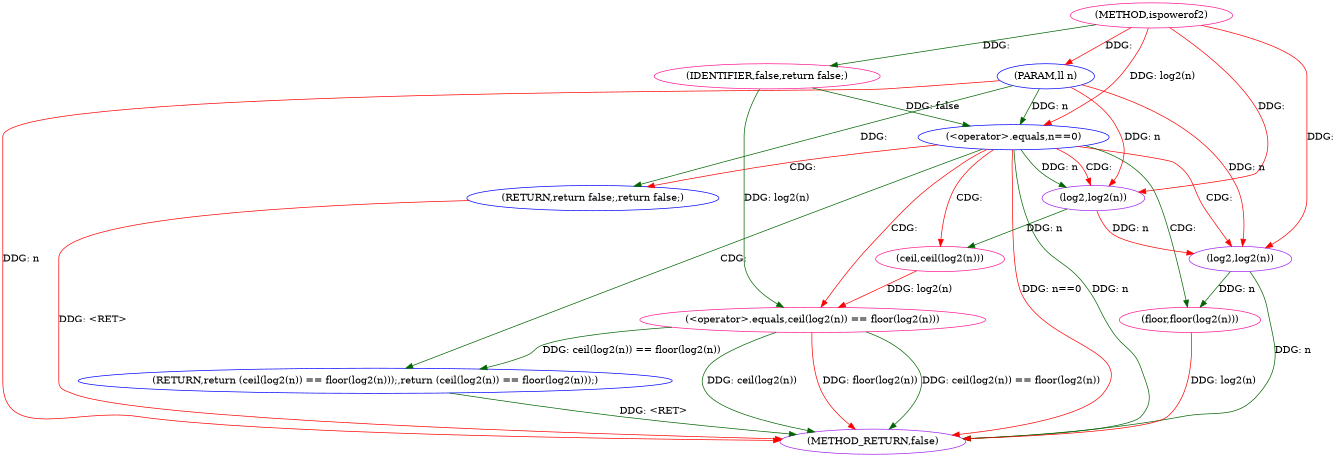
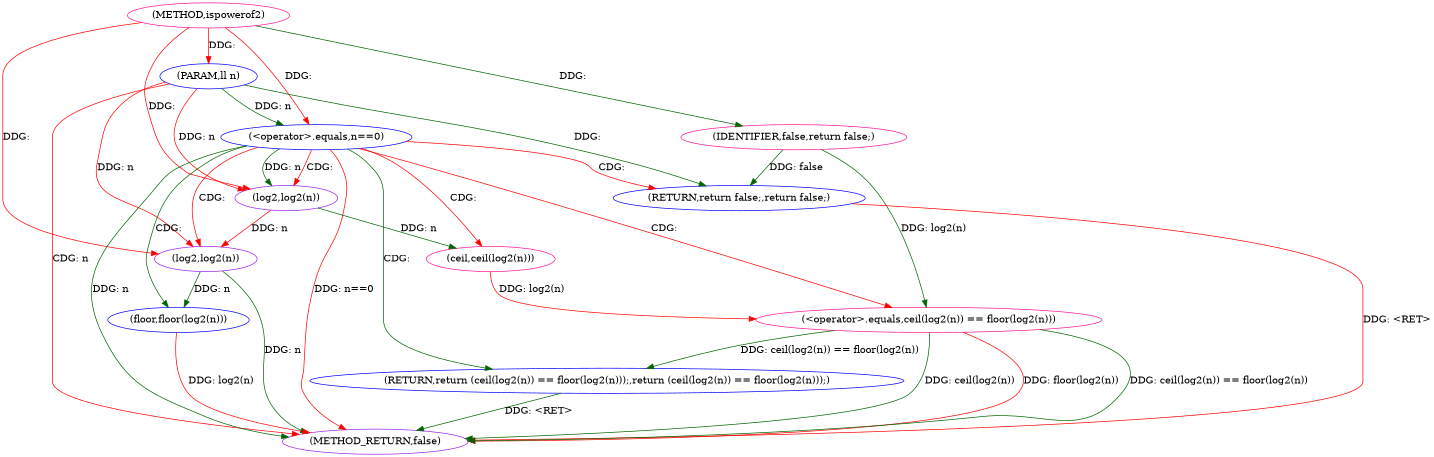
(1163, 76) -> (300, 76)
(888, 106) -> (769, 165)
(21, 259) -> (71, 259)
(1190, 320) -> (178, 320)
